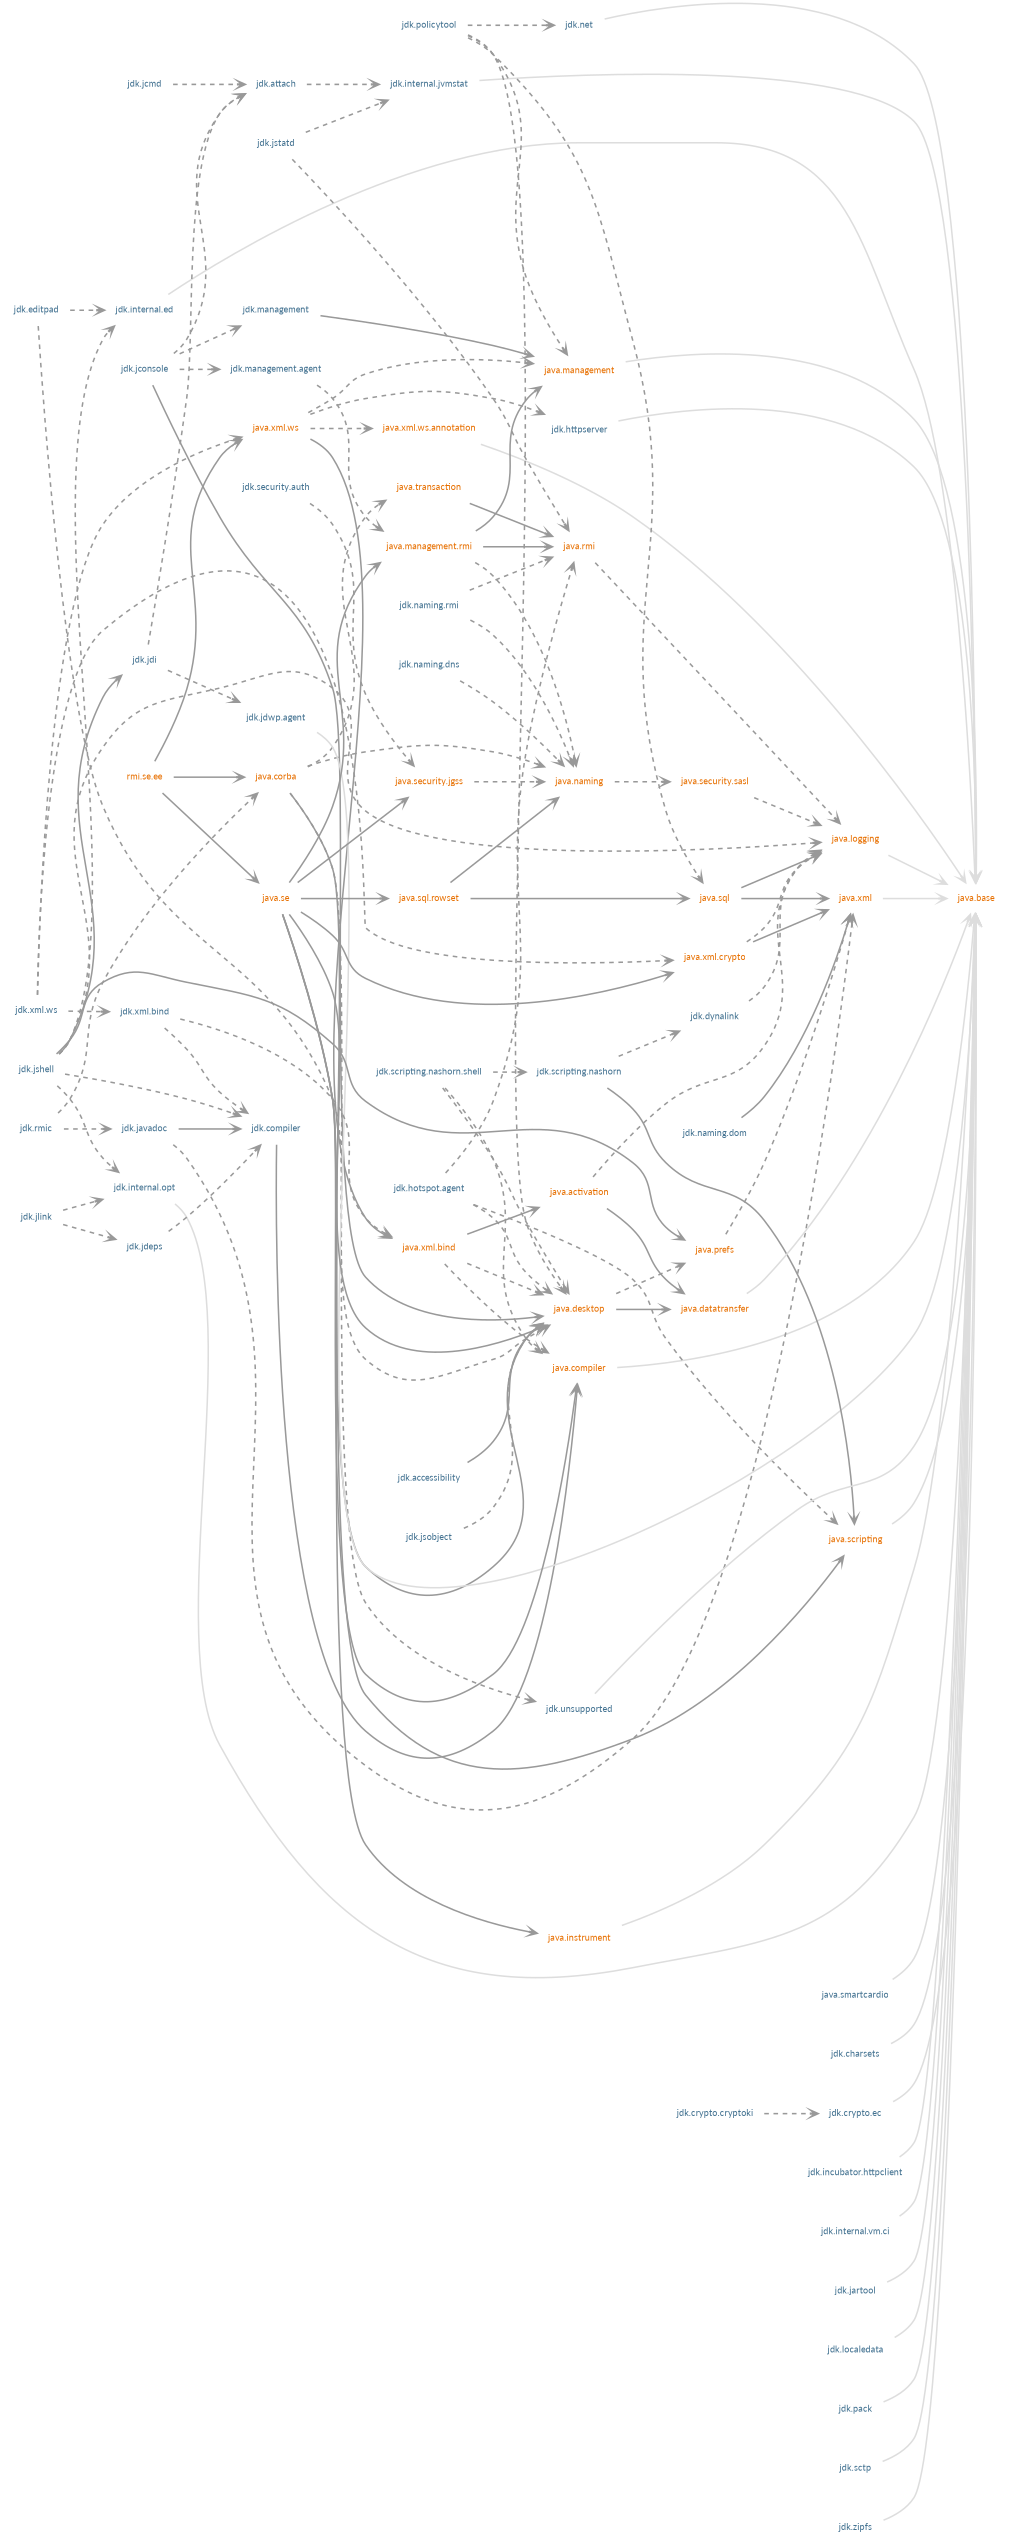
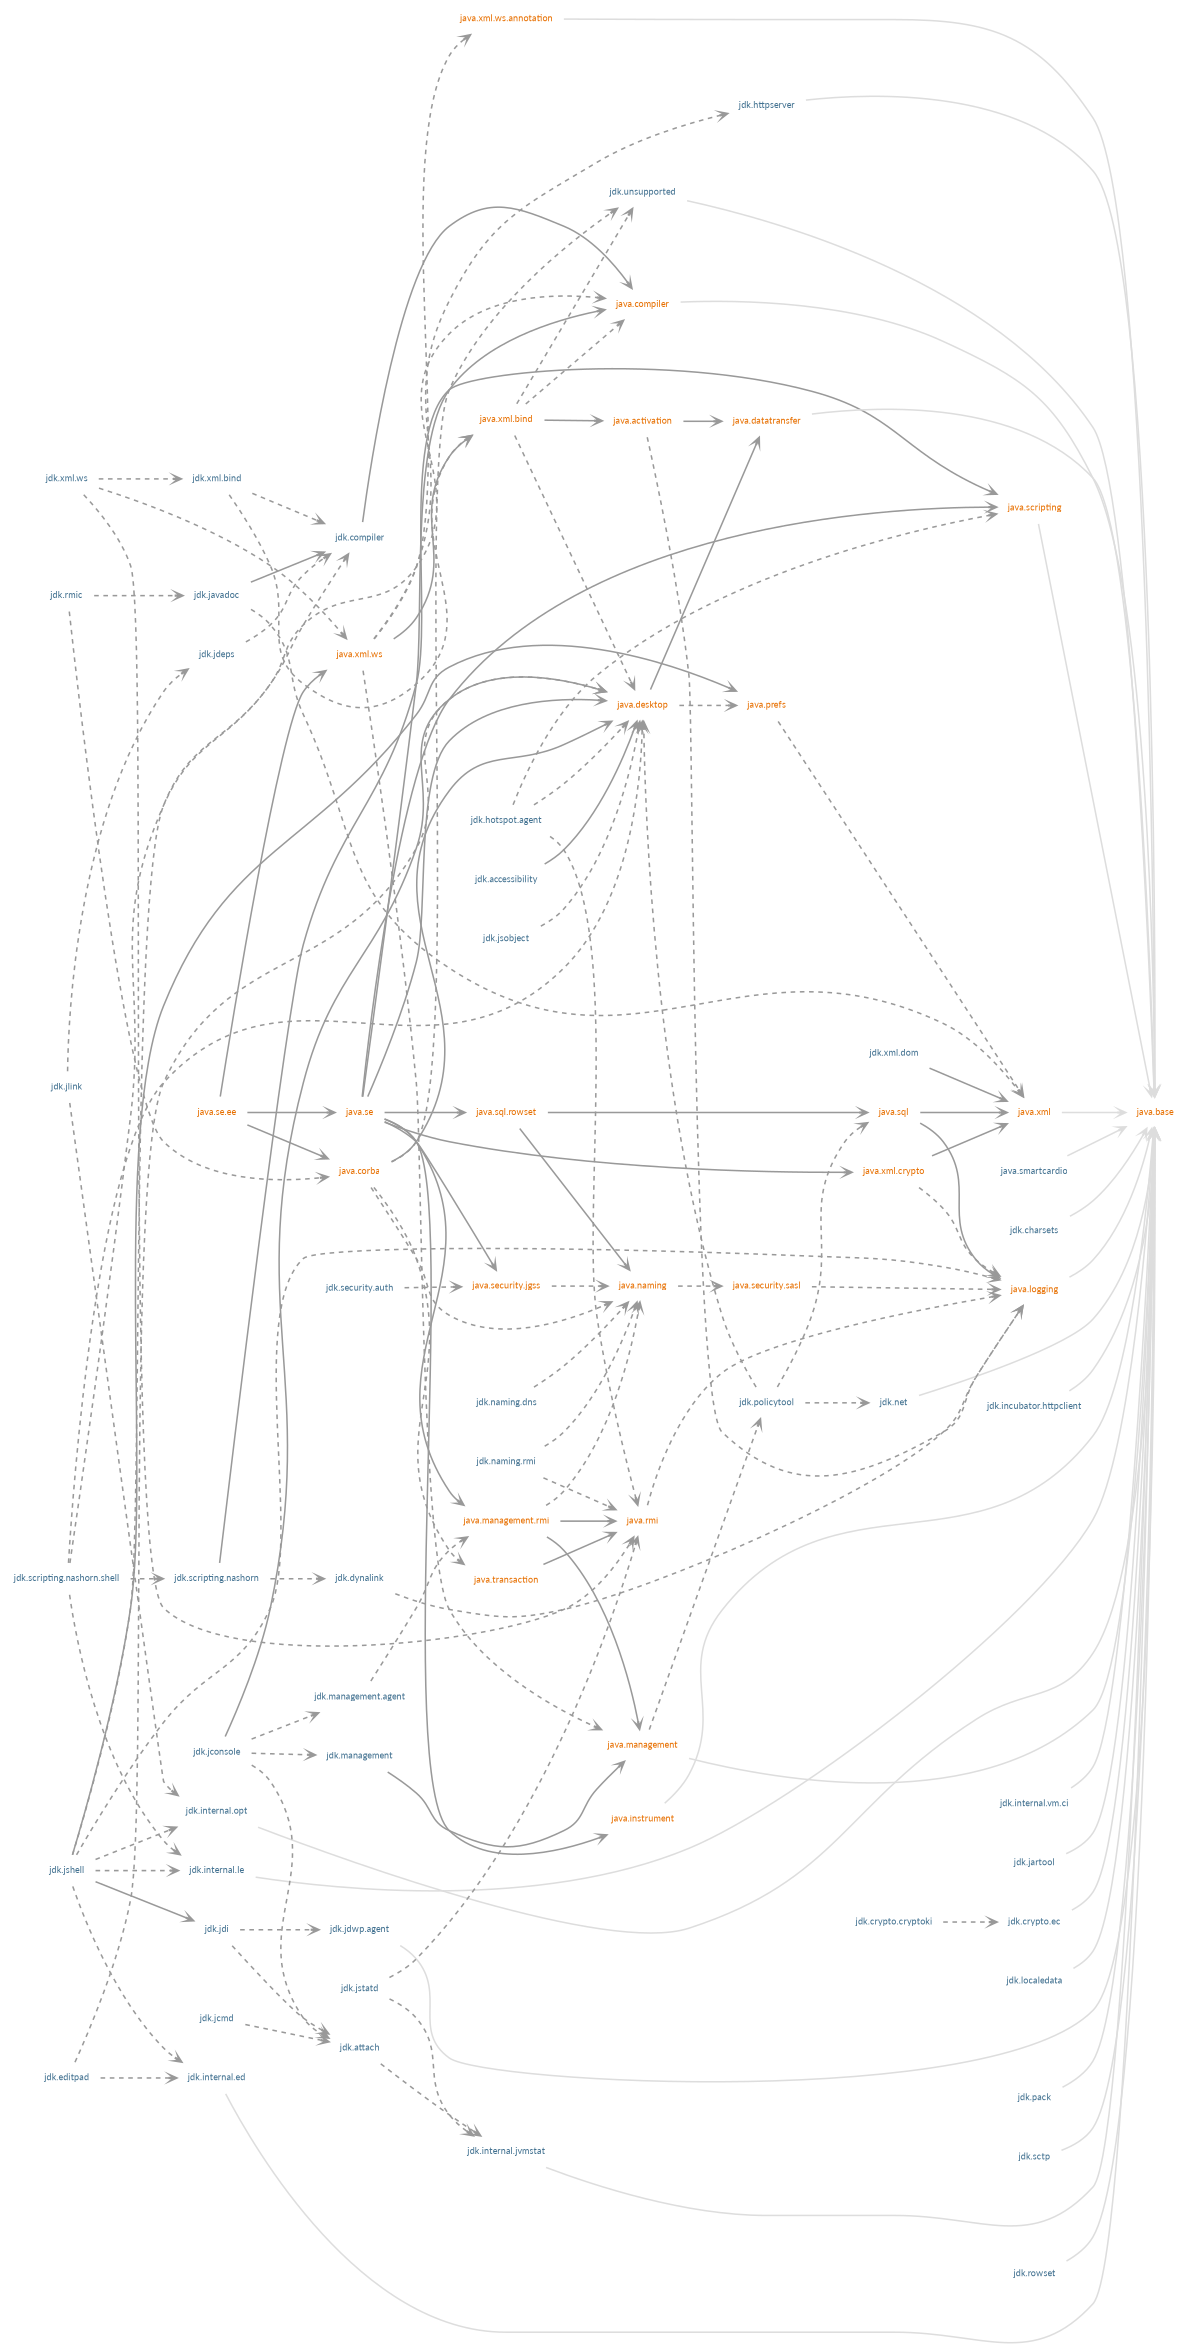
(520, 153) -> (704, 1578)
none -> (573, 309)
(309, 625) -> (145, 1461)
(145, 777) -> (217, 1113)
(715, 1134) -> (894, 1053)
none -> (217, 1871)
(856, 2528) -> (1035, 2274)
